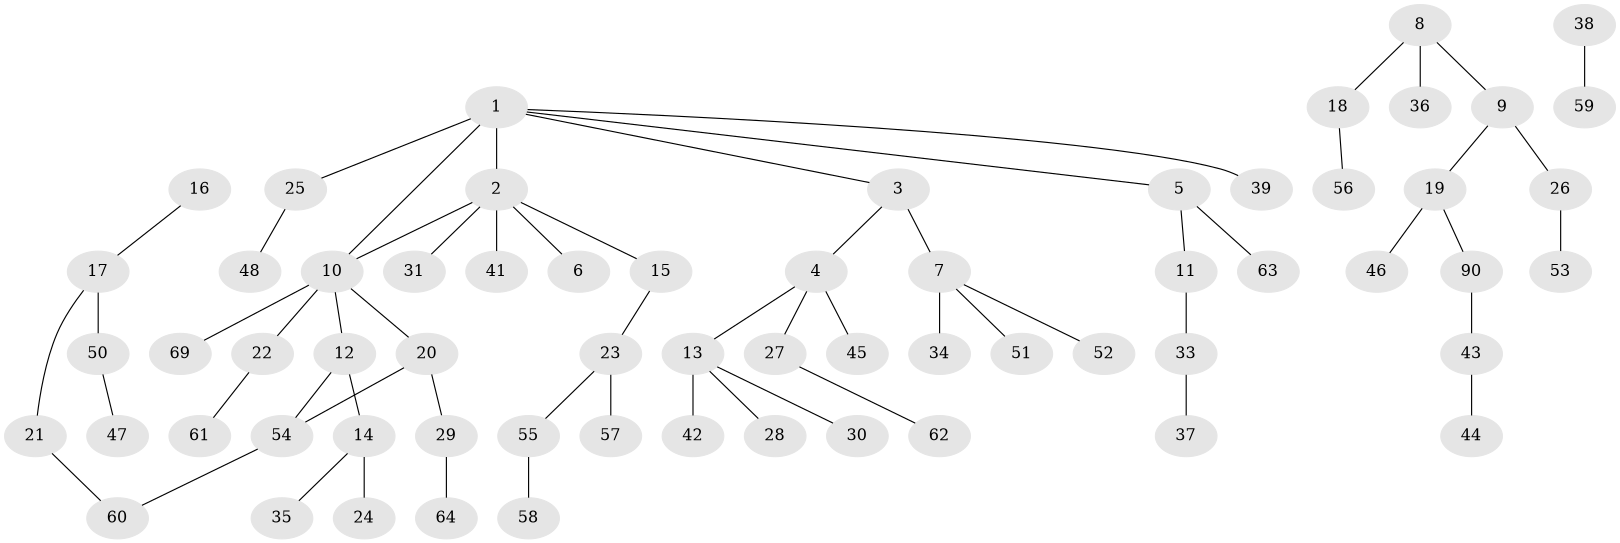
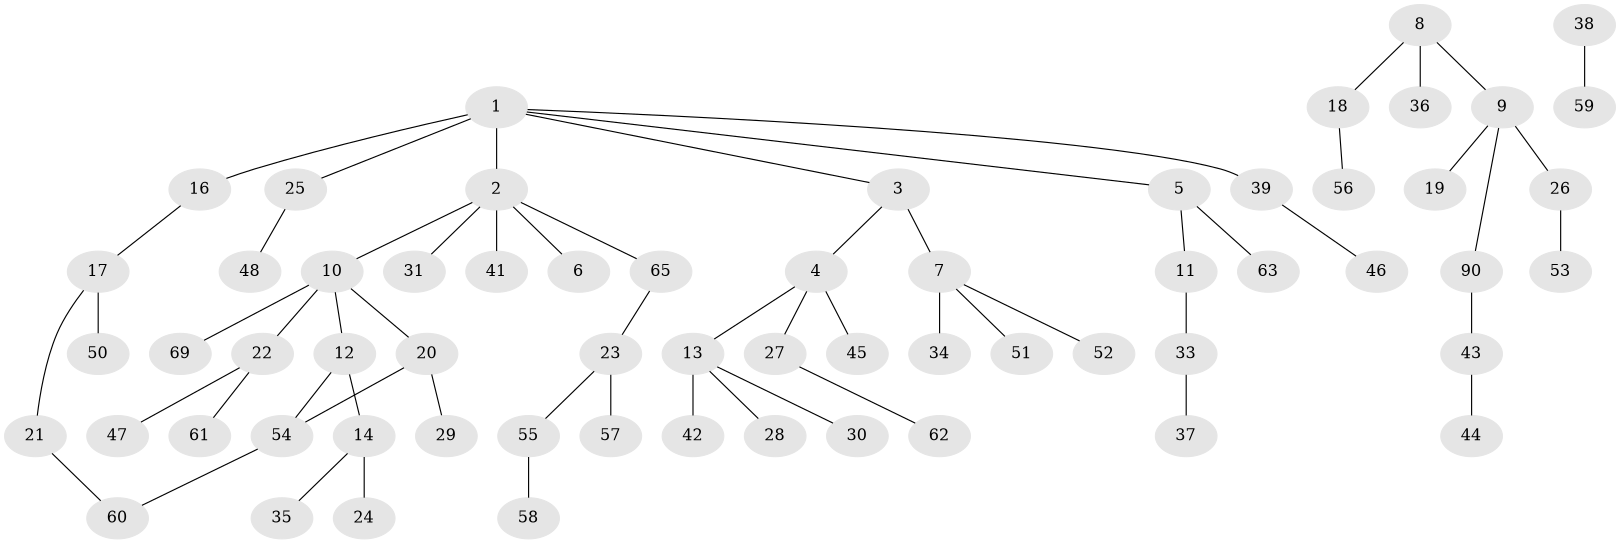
(414, 189) -> (346, 144)
(1406, 231) -> (1319, 231)
(1453, 231) -> (1487, 189)
(661, 272) -> (661, 272)
(108, 395) -> (190, 395)
(446, 518) -> none
